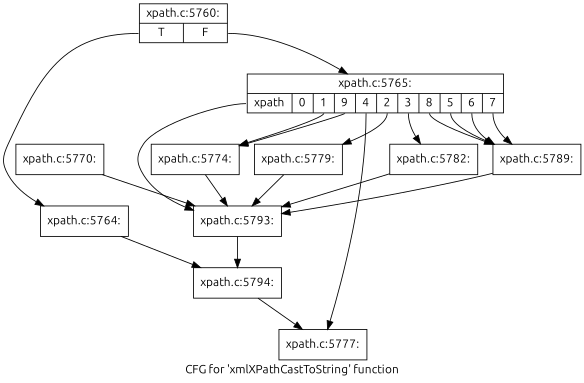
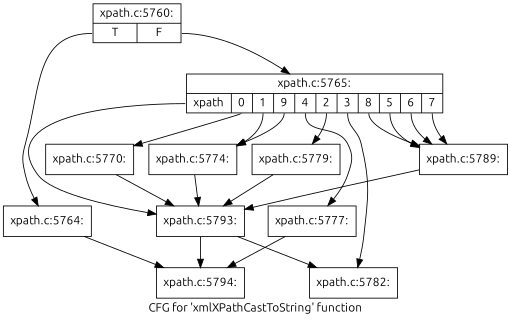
none -> (192, 129)
(340, 189) -> (273, 250)
(277, 311) -> (259, 251)
